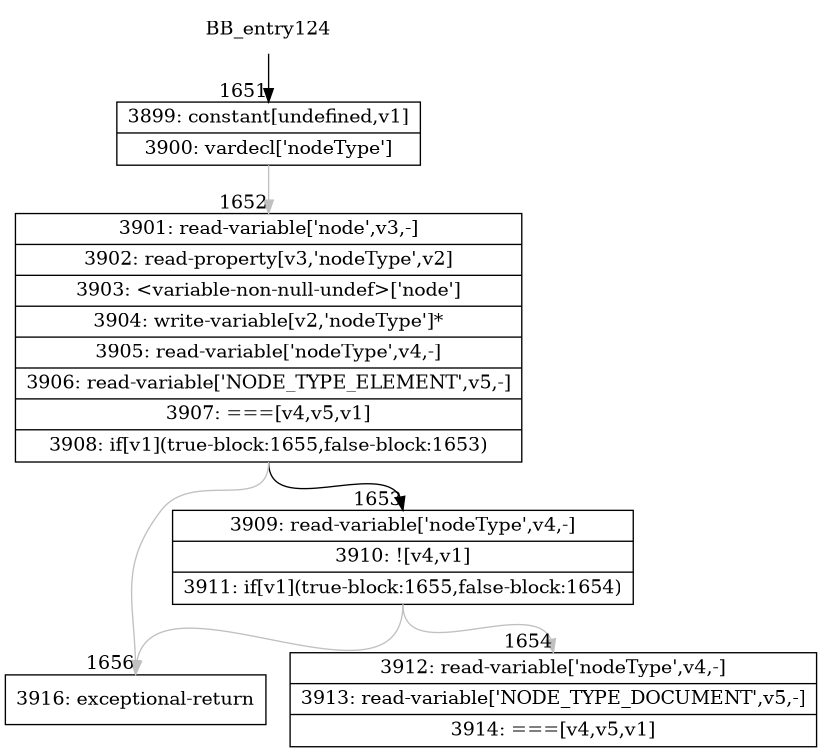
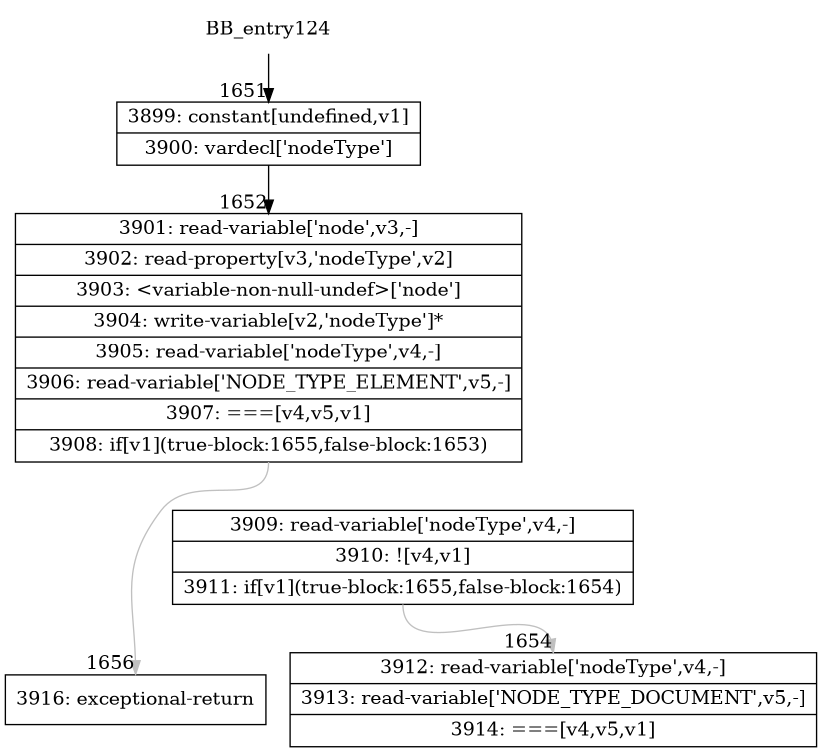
(269, 183) -> (269, 183)
(329, 487) -> none
(276, 641) -> none
